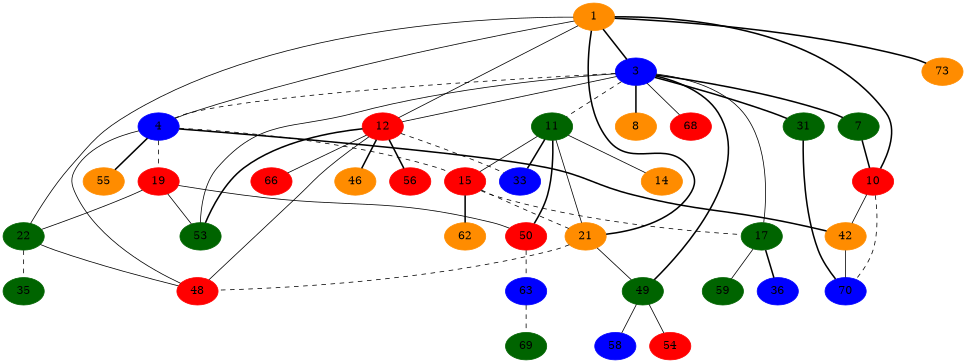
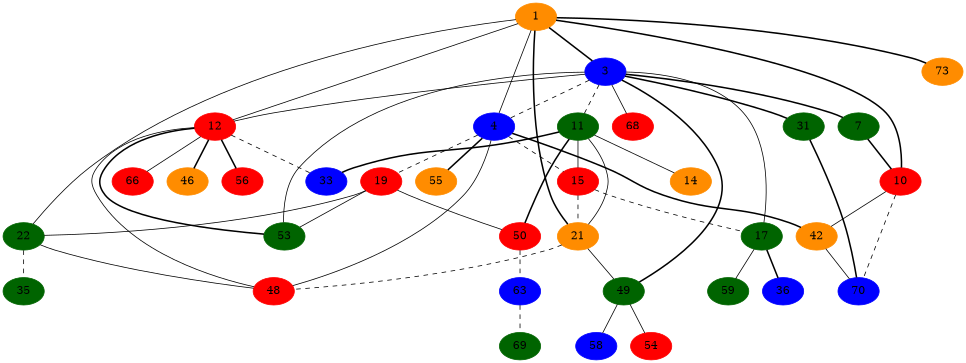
(636, 127) -> none
(465, 236) -> none
